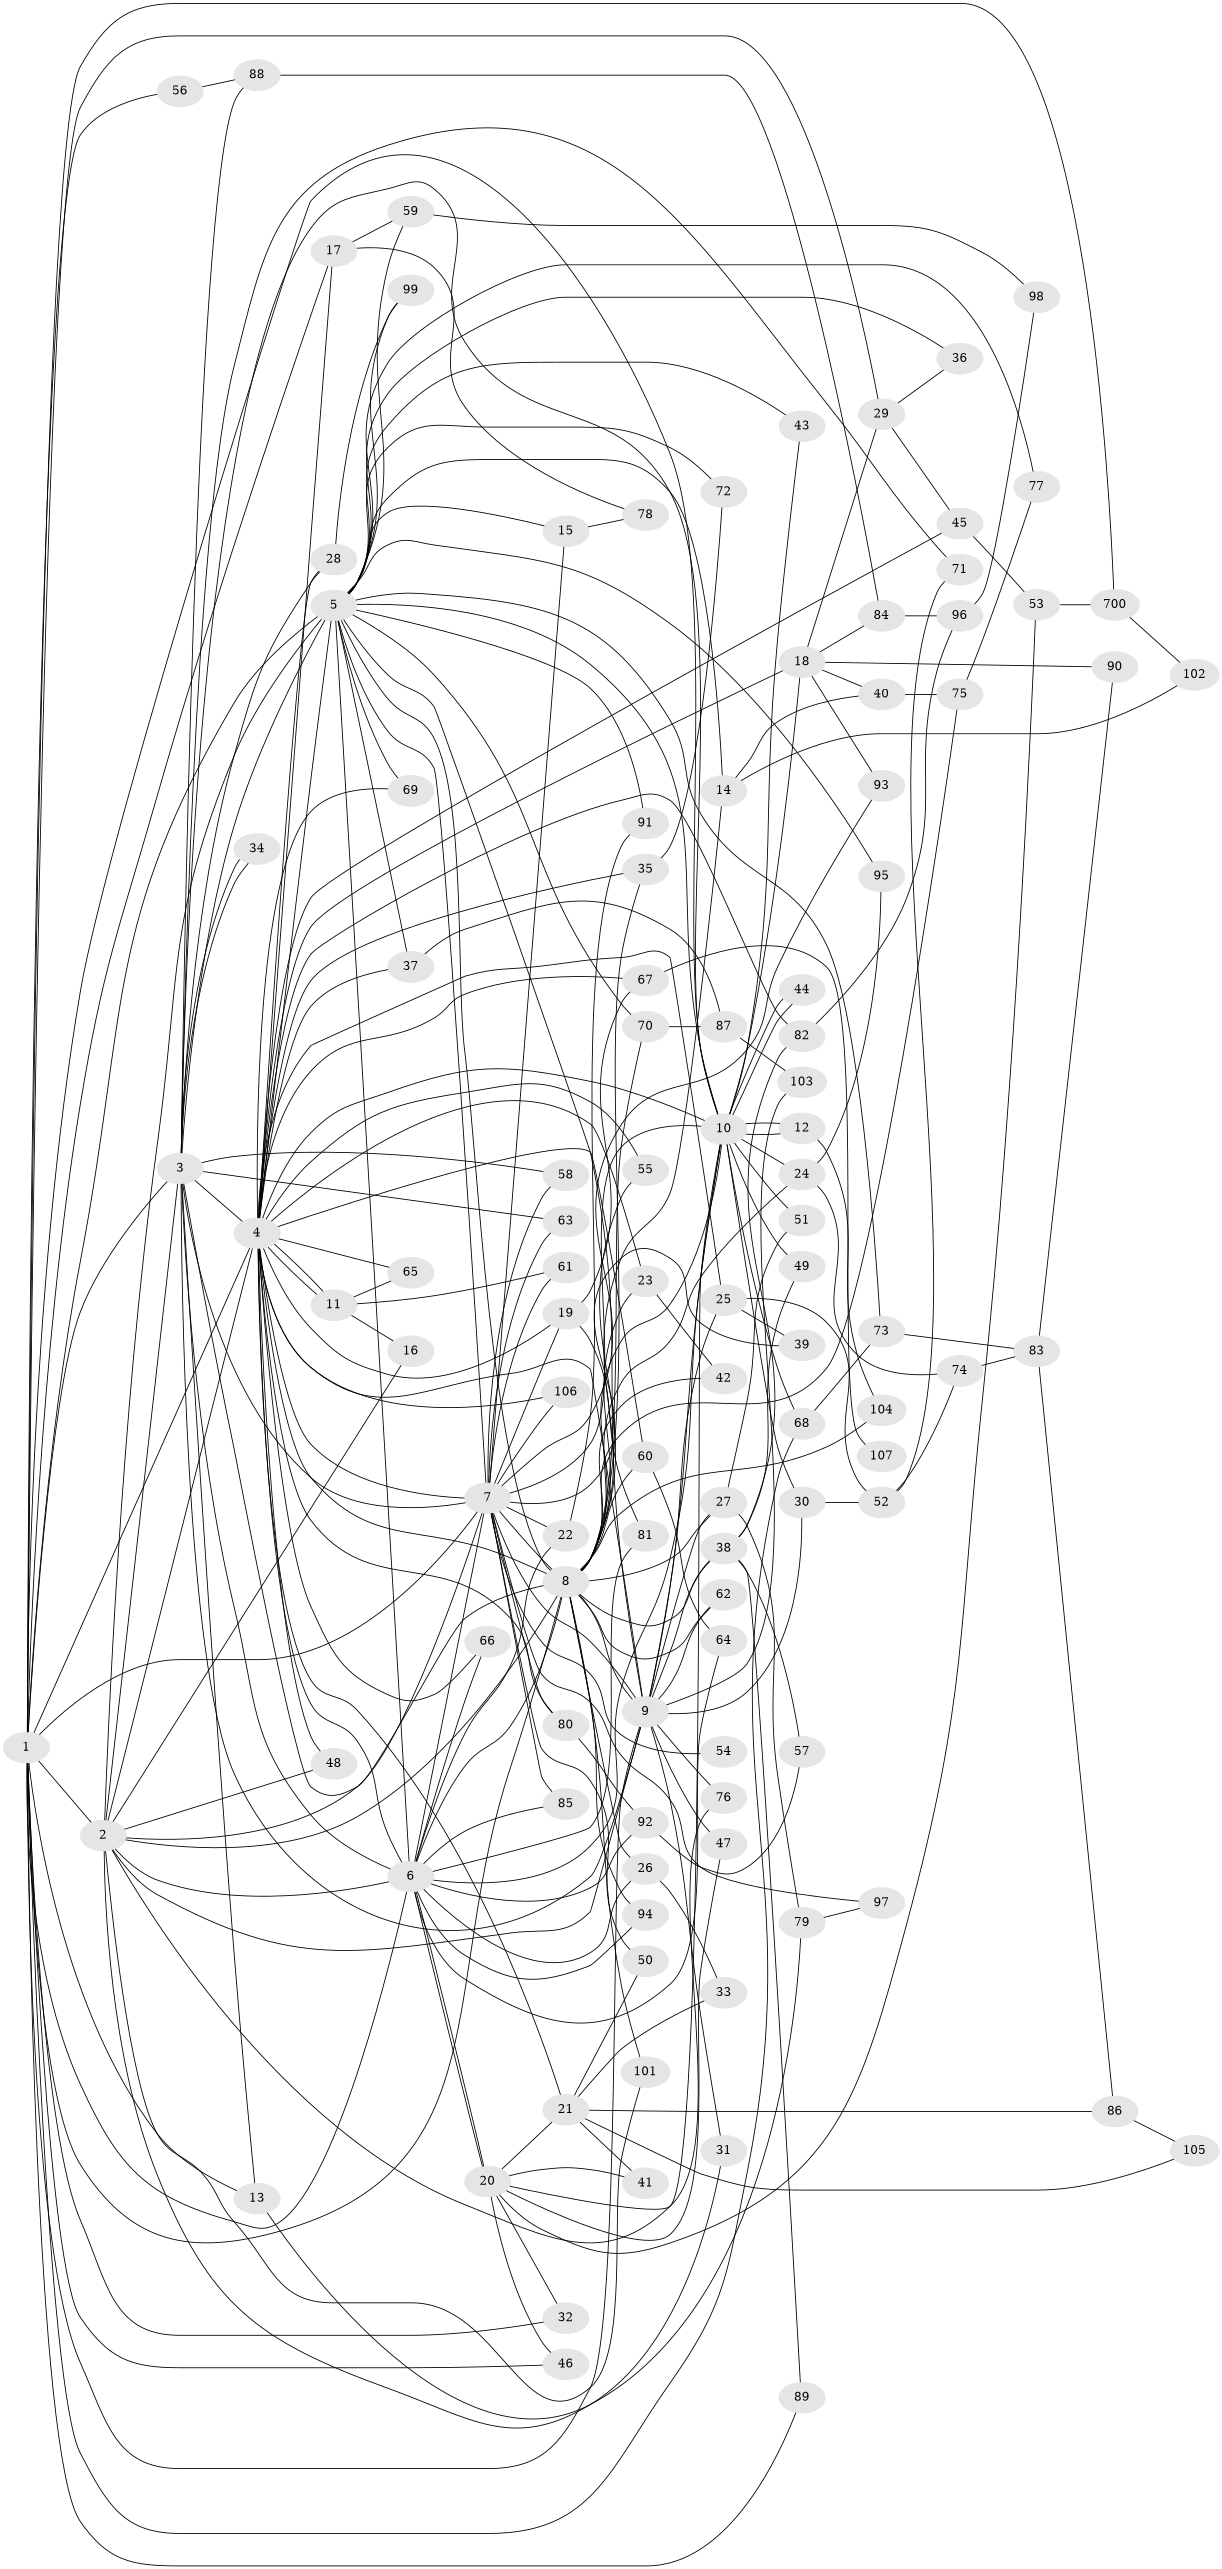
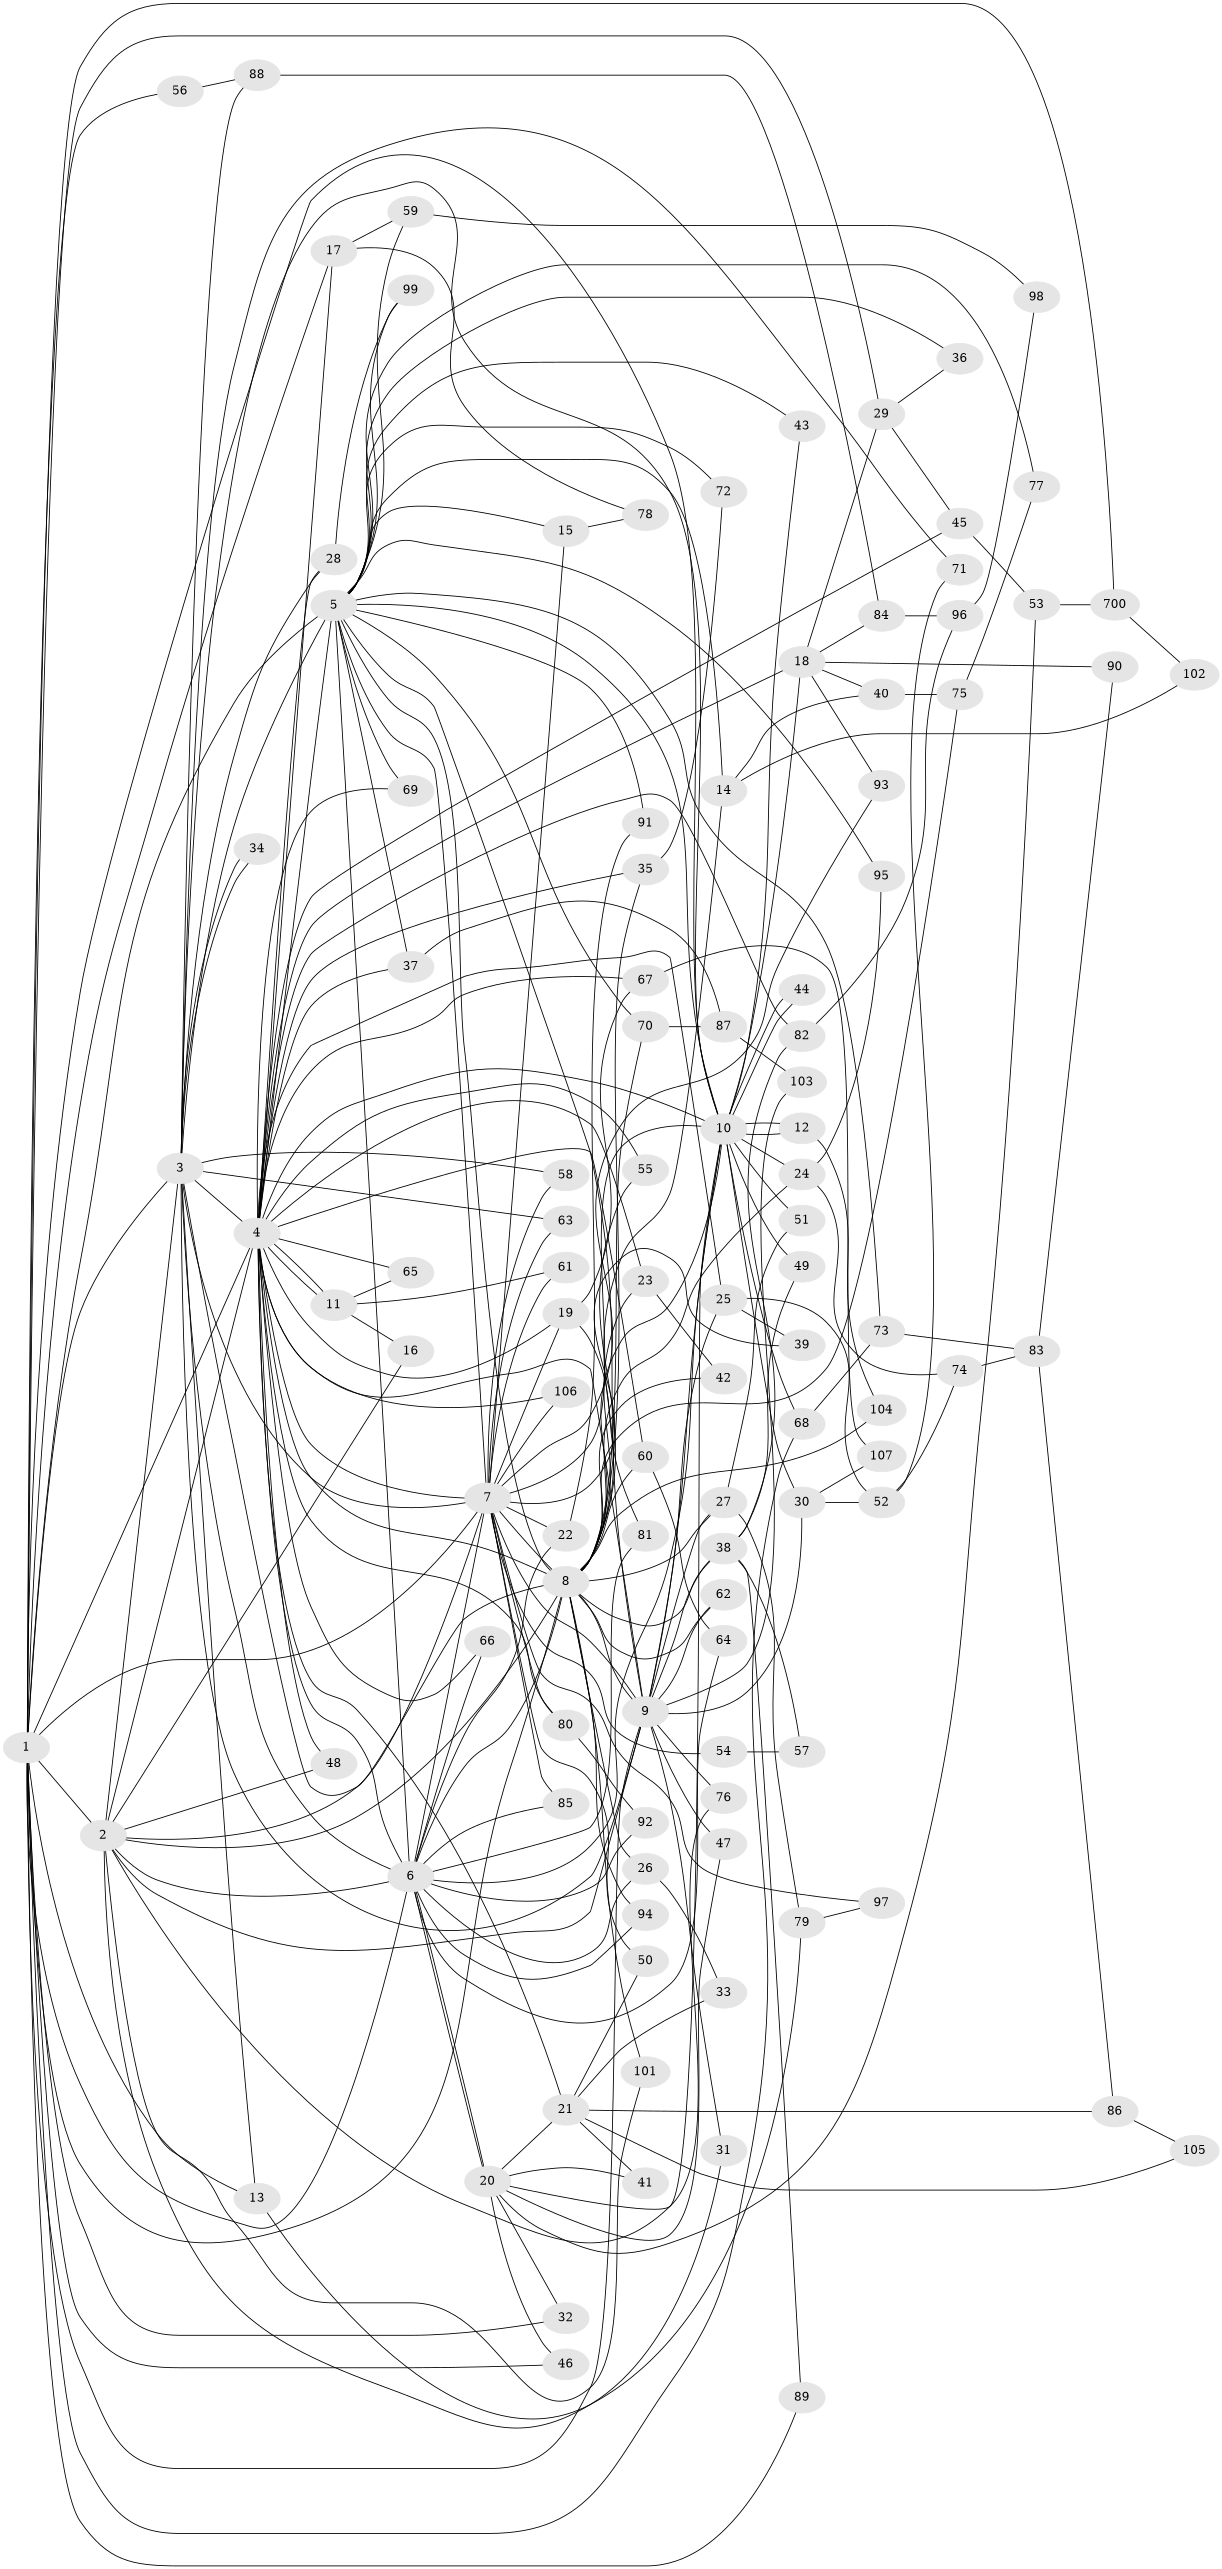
(146, 1233) -> none
none -> (842, 1480)
(753, 1863) -> (768, 1752)
